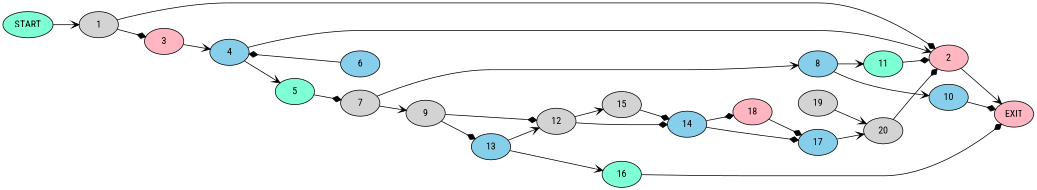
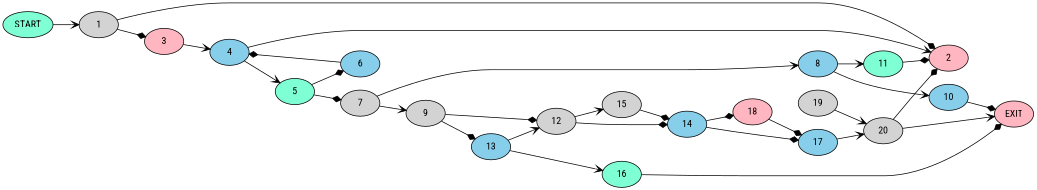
none -> (323, 79)
(979, 84) -> (945, 123)
